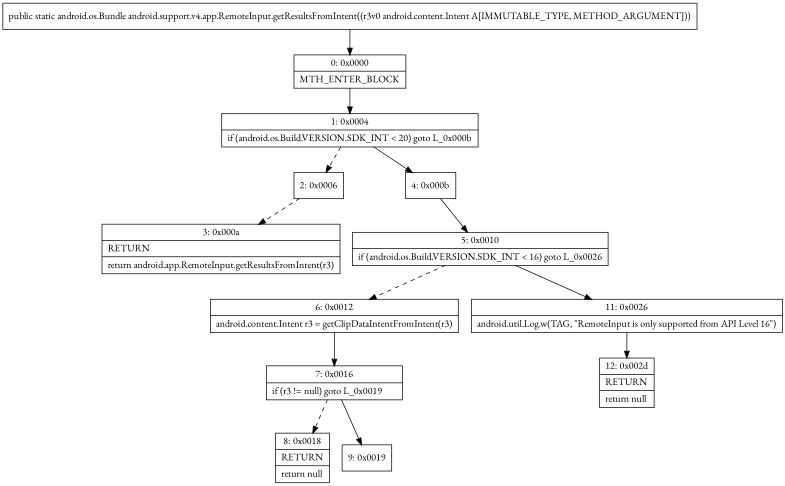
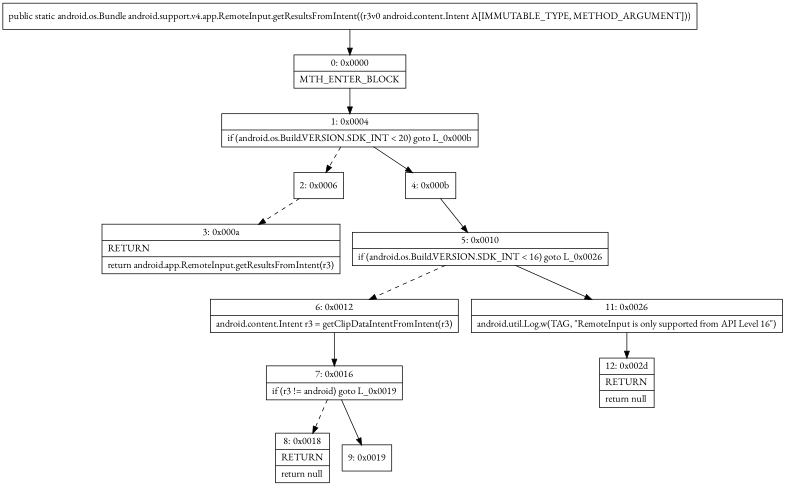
(327, 391) -> (334, 391)
